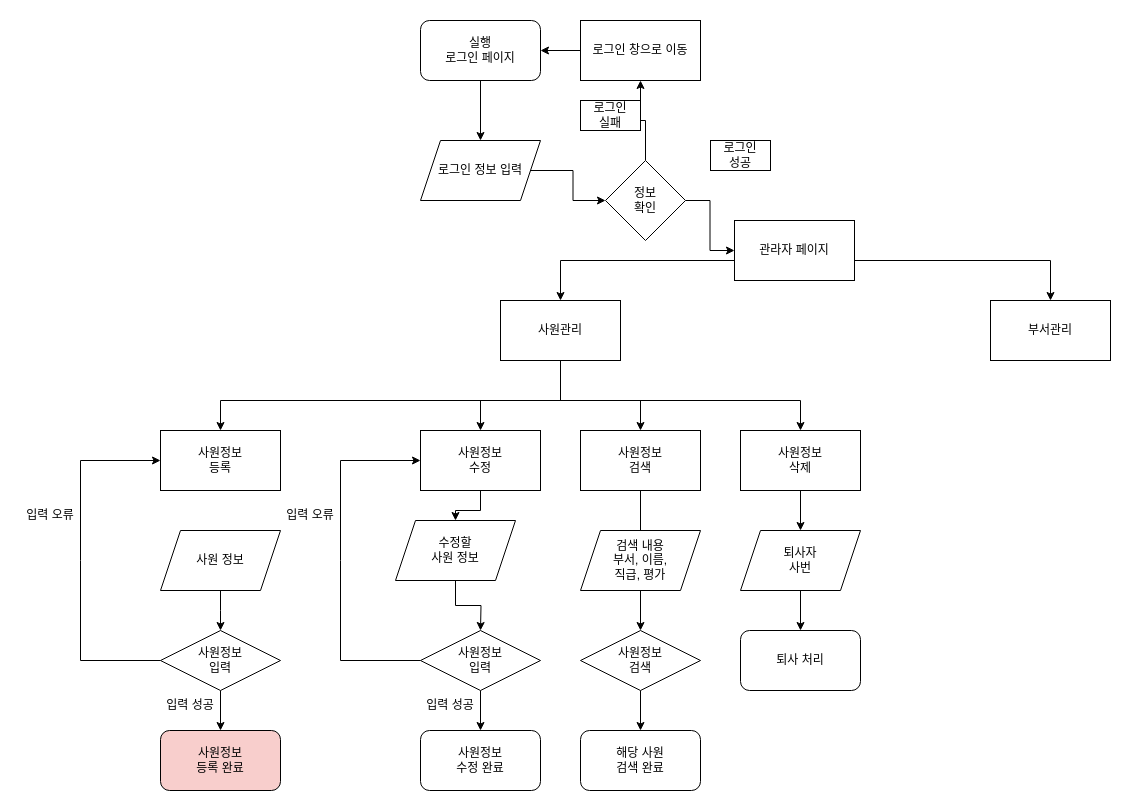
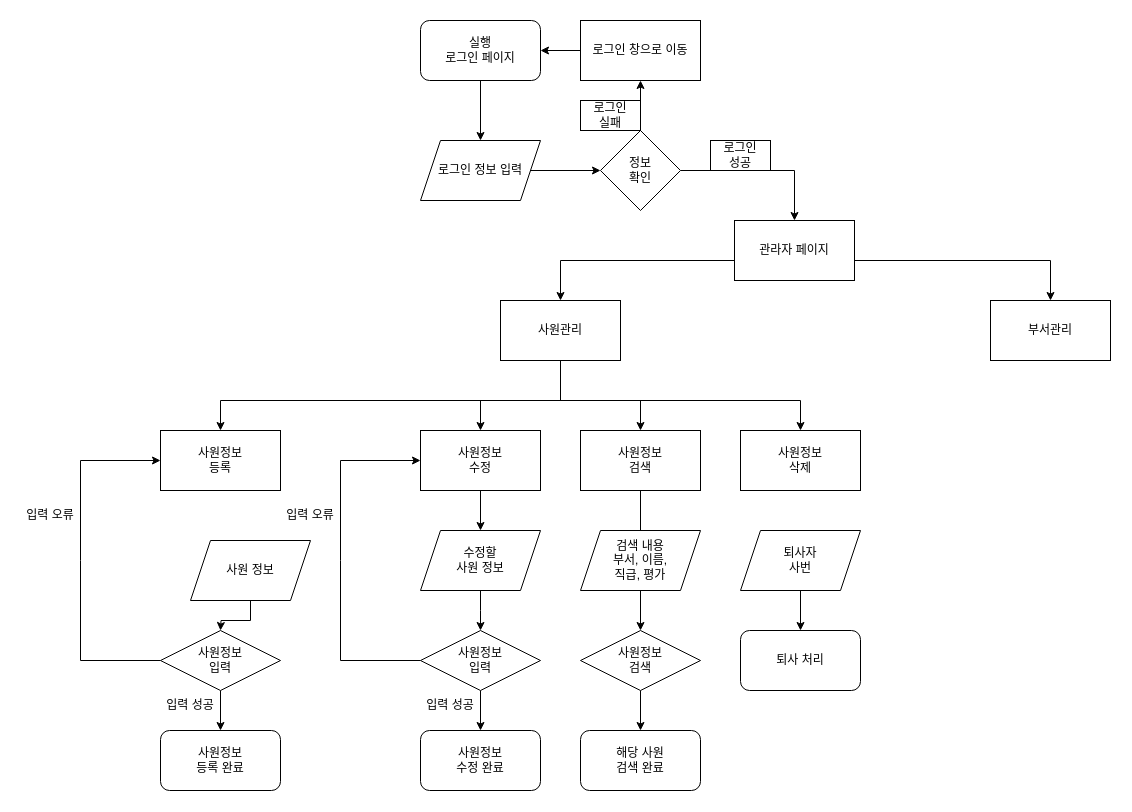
(646, 201) -> (641, 171)
(801, 507) -> none
(456, 551) -> (481, 561)
(221, 561) -> (251, 571)
(221, 761) -> (221, 761)
